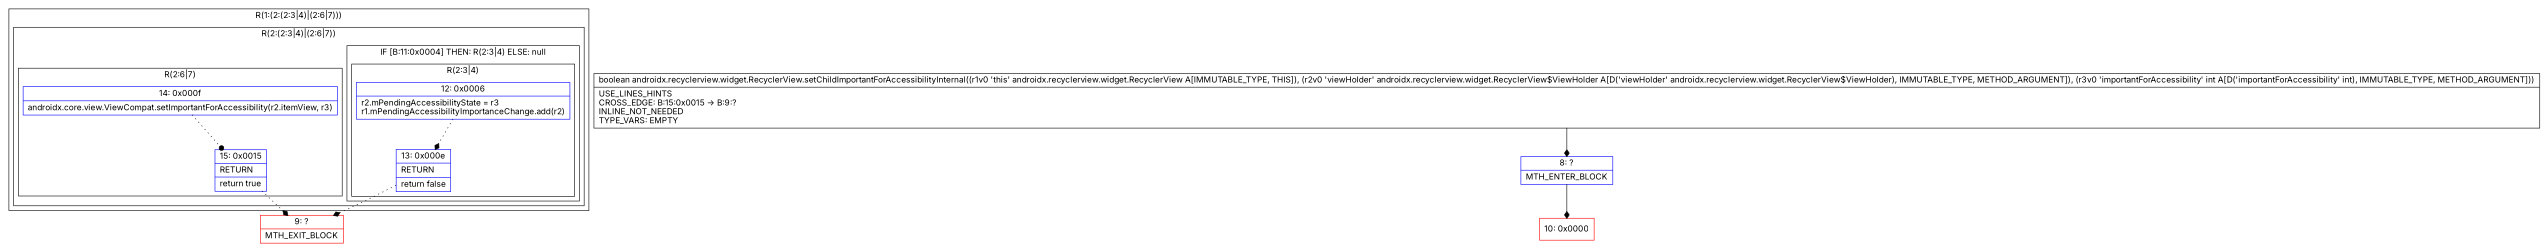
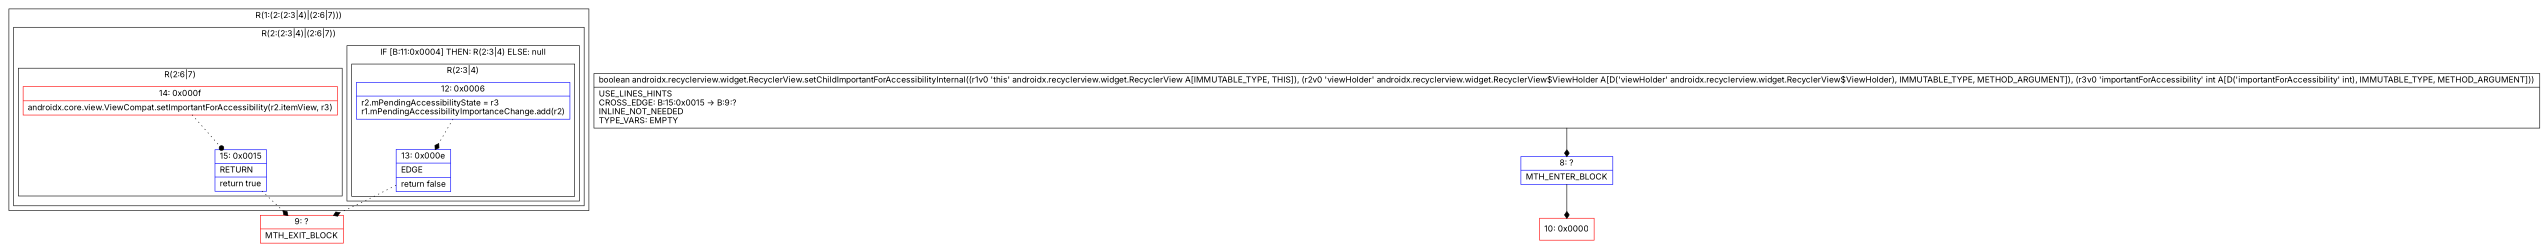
(180, 101) -> (180, 101)
(418, 170) -> (412, 170)
